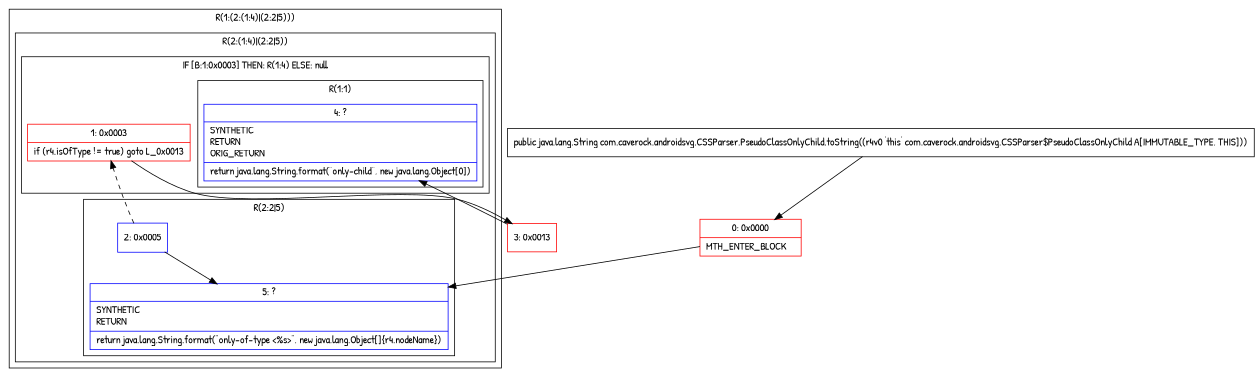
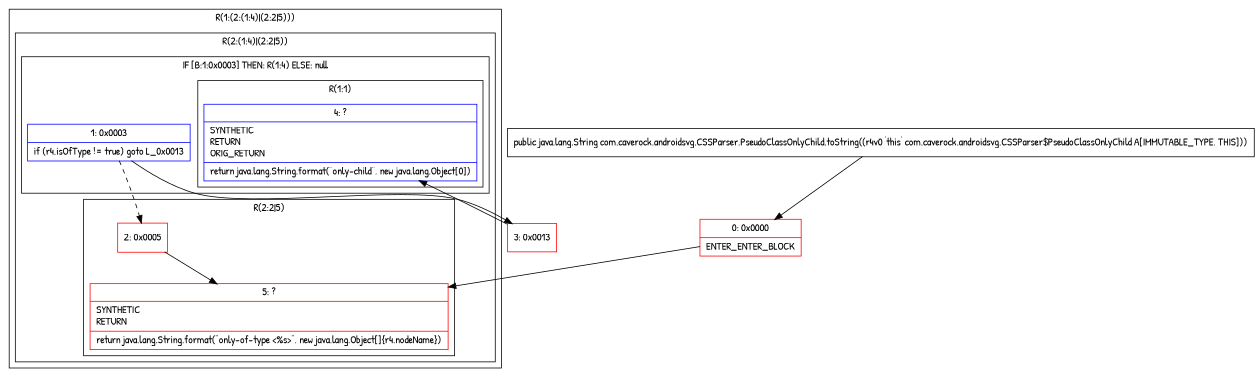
(109, 143) -> (109, 143)
(126, 204) -> (130, 188)
(143, 238) -> (143, 238)
(747, 246) -> (751, 246)
(269, 317) -> (269, 317)
